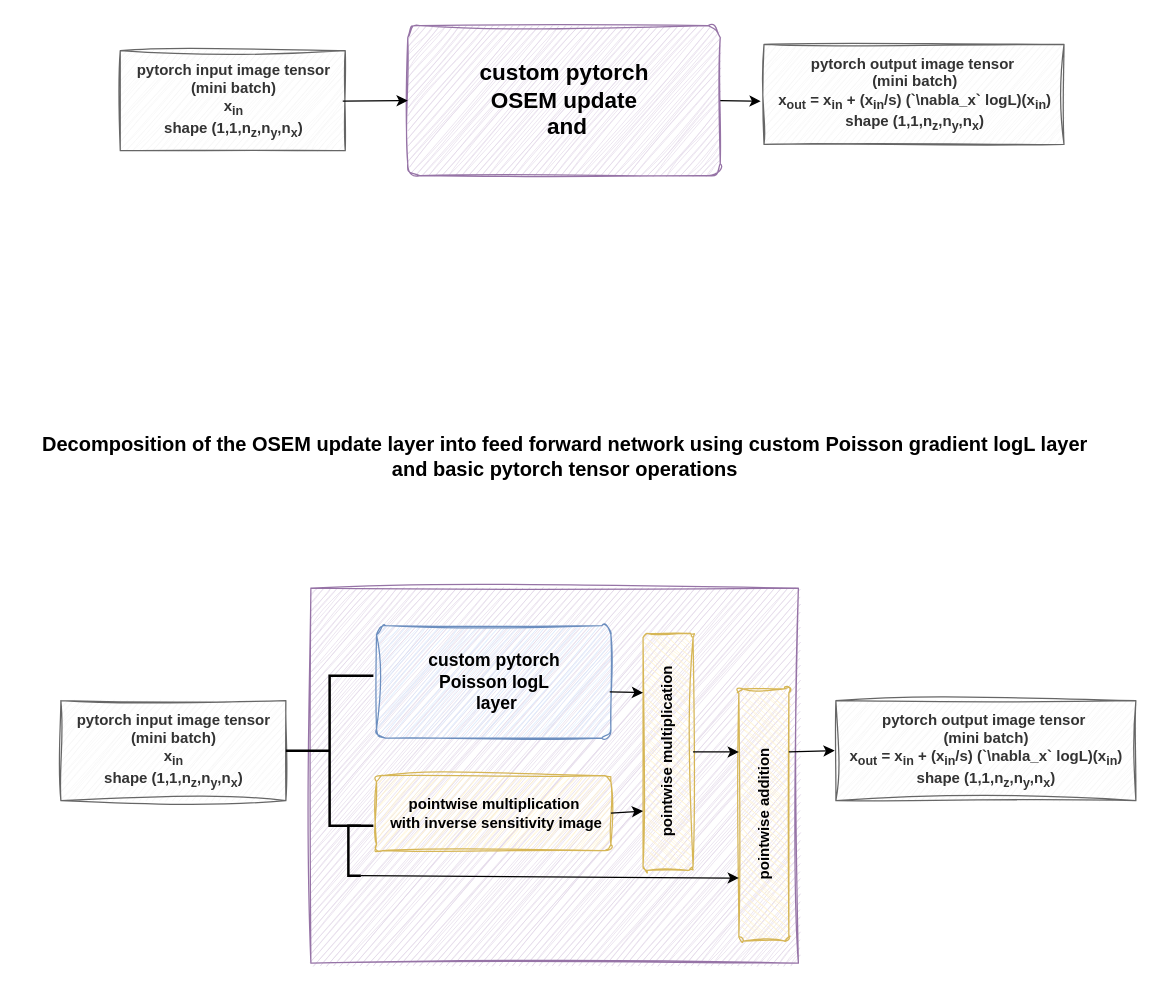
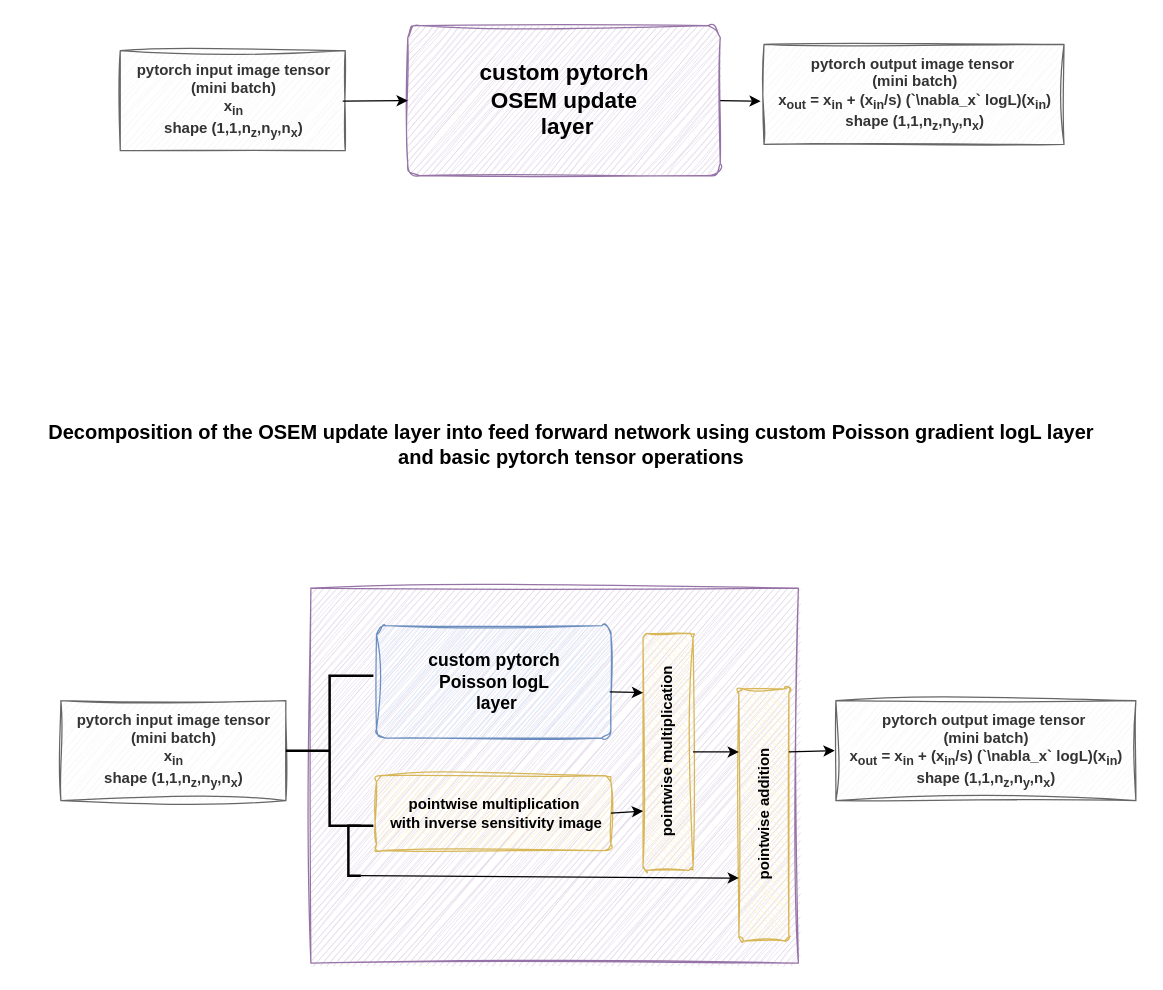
(564, 101) -> (564, 101)
(564, 457) -> (570, 444)
